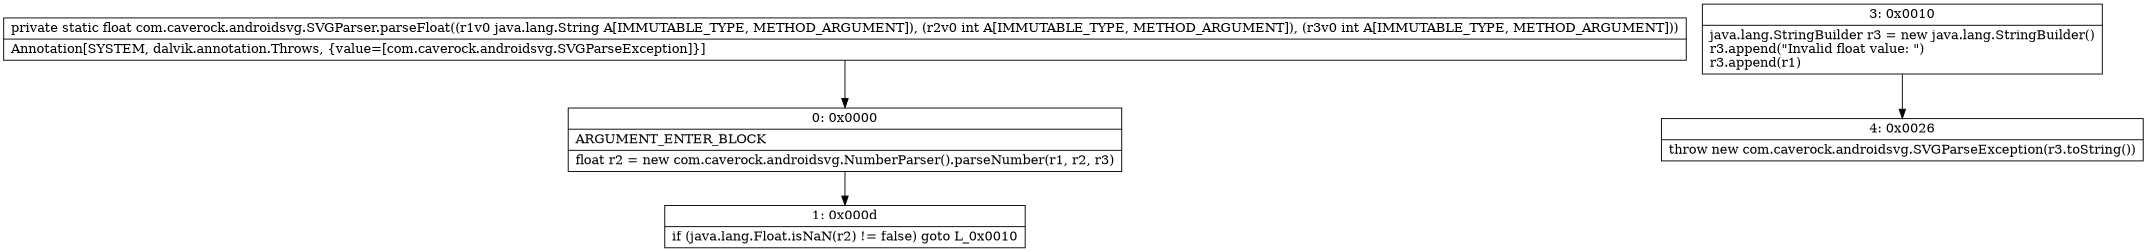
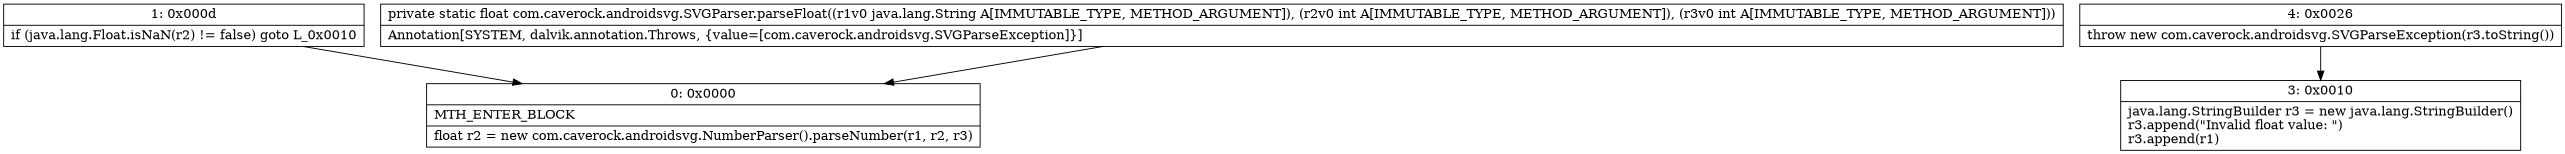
(1902, 92) -> (2321, 59)
(671, 139) -> (505, 115)
(845, 184) -> (408, 64)
